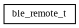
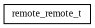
(40, 14) -> (47, 14)
